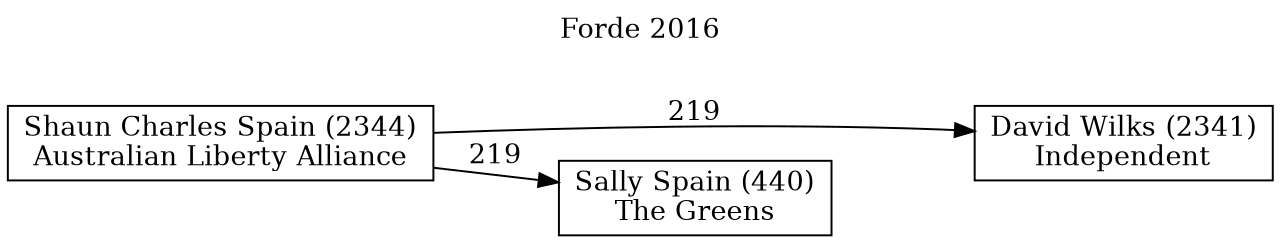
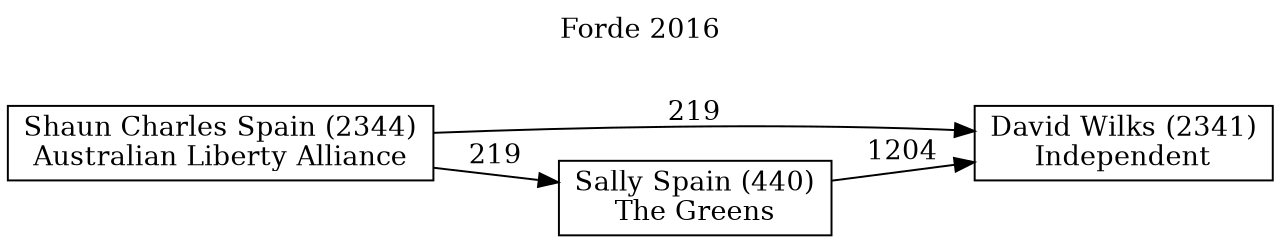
none -> (893, 173)
